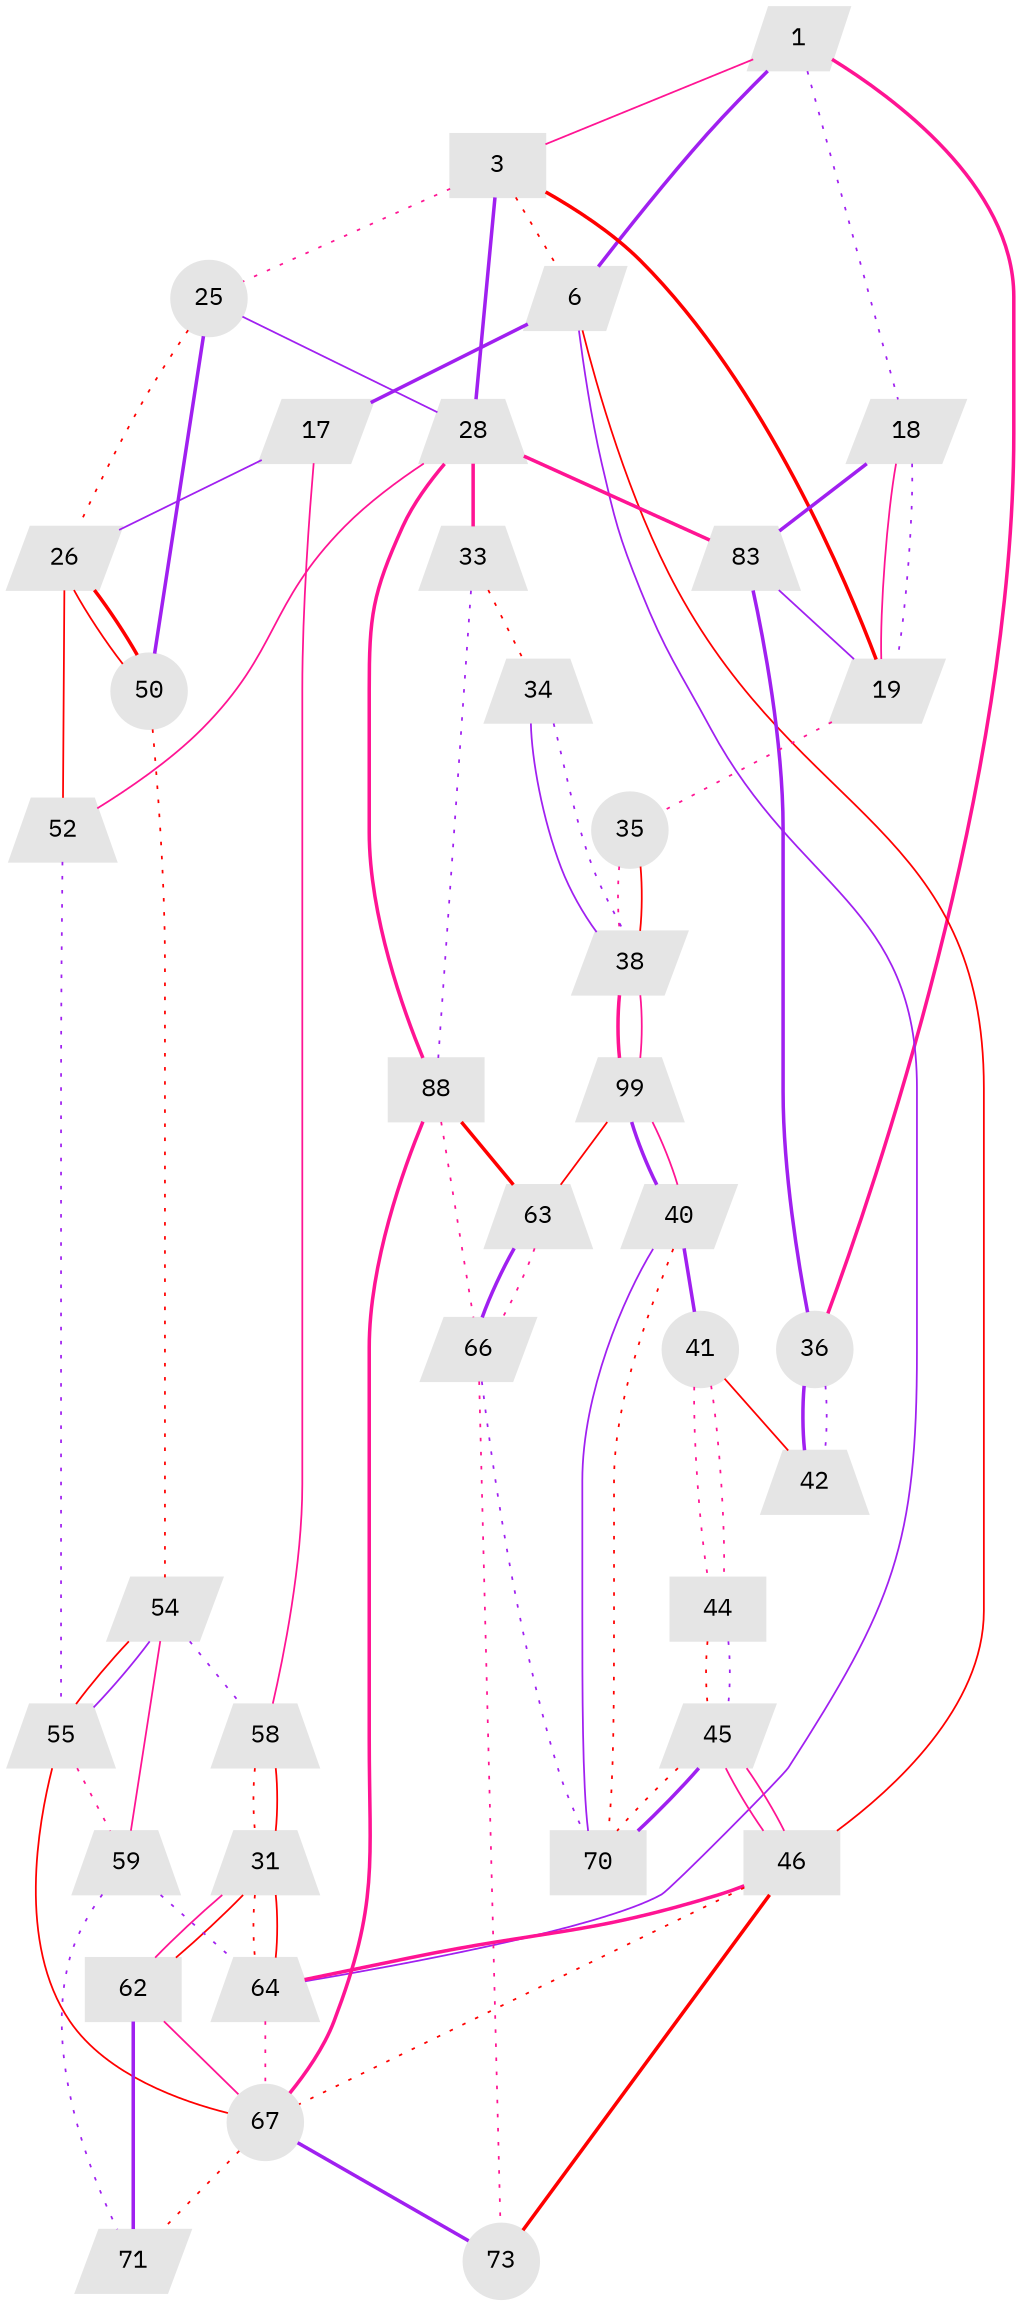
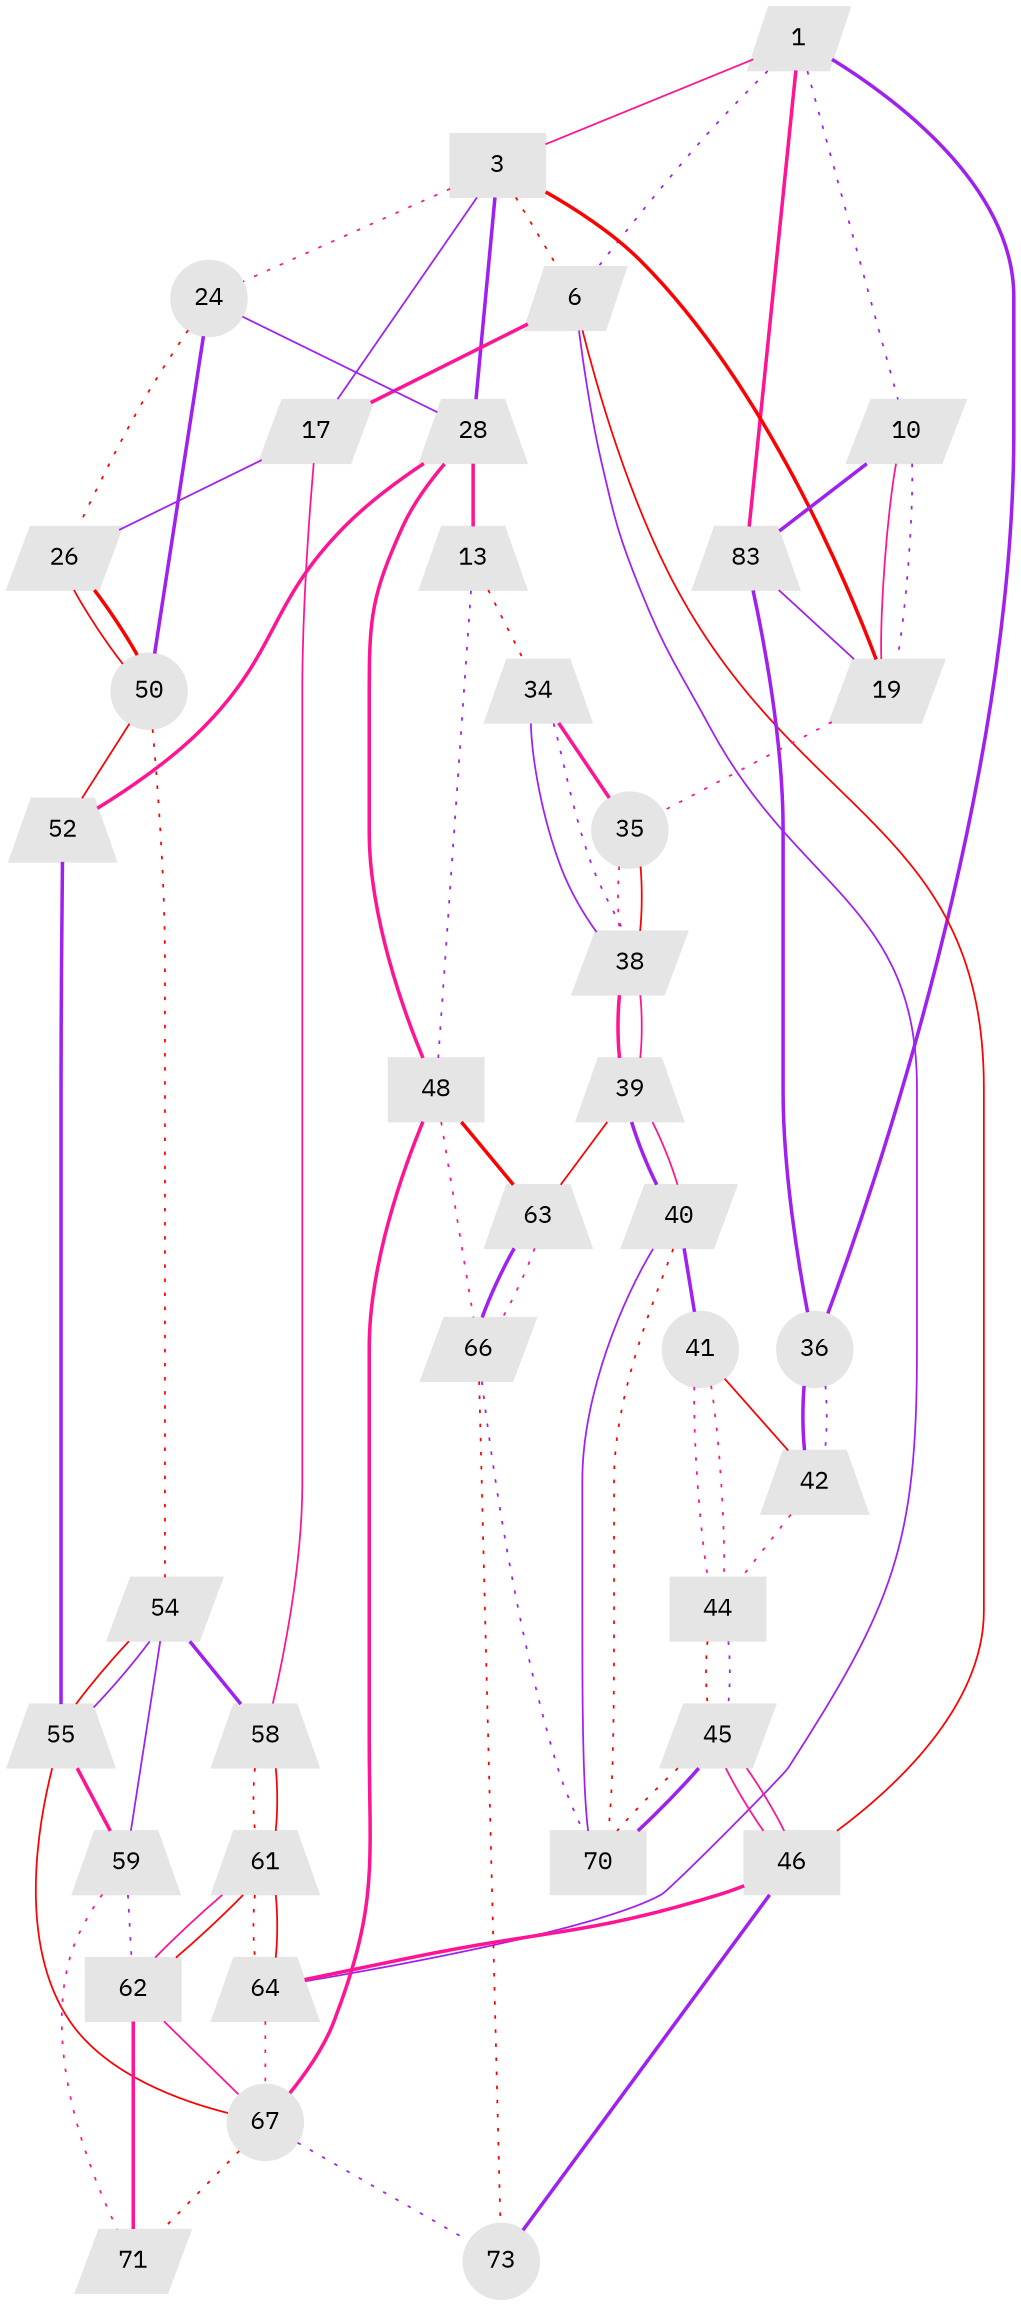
(680, 166) -> (680, 166)
(209, 298) -> (209, 298)
none -> (407, 298)
(449, 363) -> (449, 363)
(906, 431) -> (906, 431)
(593, 488) -> (773, 299)
(473, 558) -> (473, 558)
(266, 641) -> (266, 641)
(996, 660) -> (996, 660)
(64, 694) -> (106, 761)
none -> (584, 760)
(436, 1090) -> (436, 1090)
(630, 1090) -> (630, 1090)
(61, 1283) -> (61, 1283)
none -> (766, 1546)
(215, 1673) -> (215, 1673)
(146, 1736) -> (146, 1736)
(94, 1799) -> (94, 1799)
(490, 1802) -> (490, 1802)
(265, 1863) -> (265, 1863)
(182, 1914) -> (130, 1926)
(522, 1996) -> none
(65, 2062) -> (65, 2062)
(646, 2062) -> (646, 2062)
(133, 2125) -> (133, 2125)
(383, 2192) -> (383, 2192)
